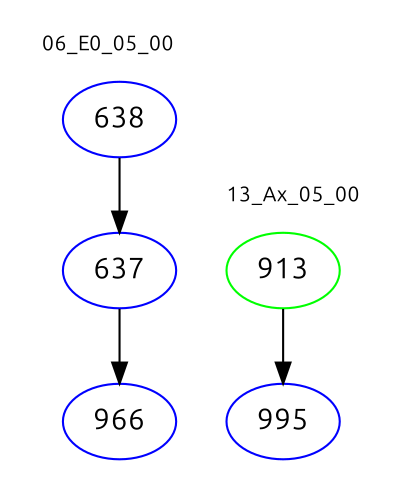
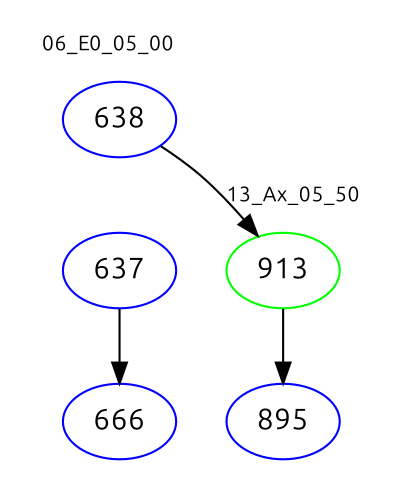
(120, 185) -> (223, 197)
(294, 196) -> (294, 196)
(120, 422) -> (120, 422)
(283, 422) -> (283, 422)
